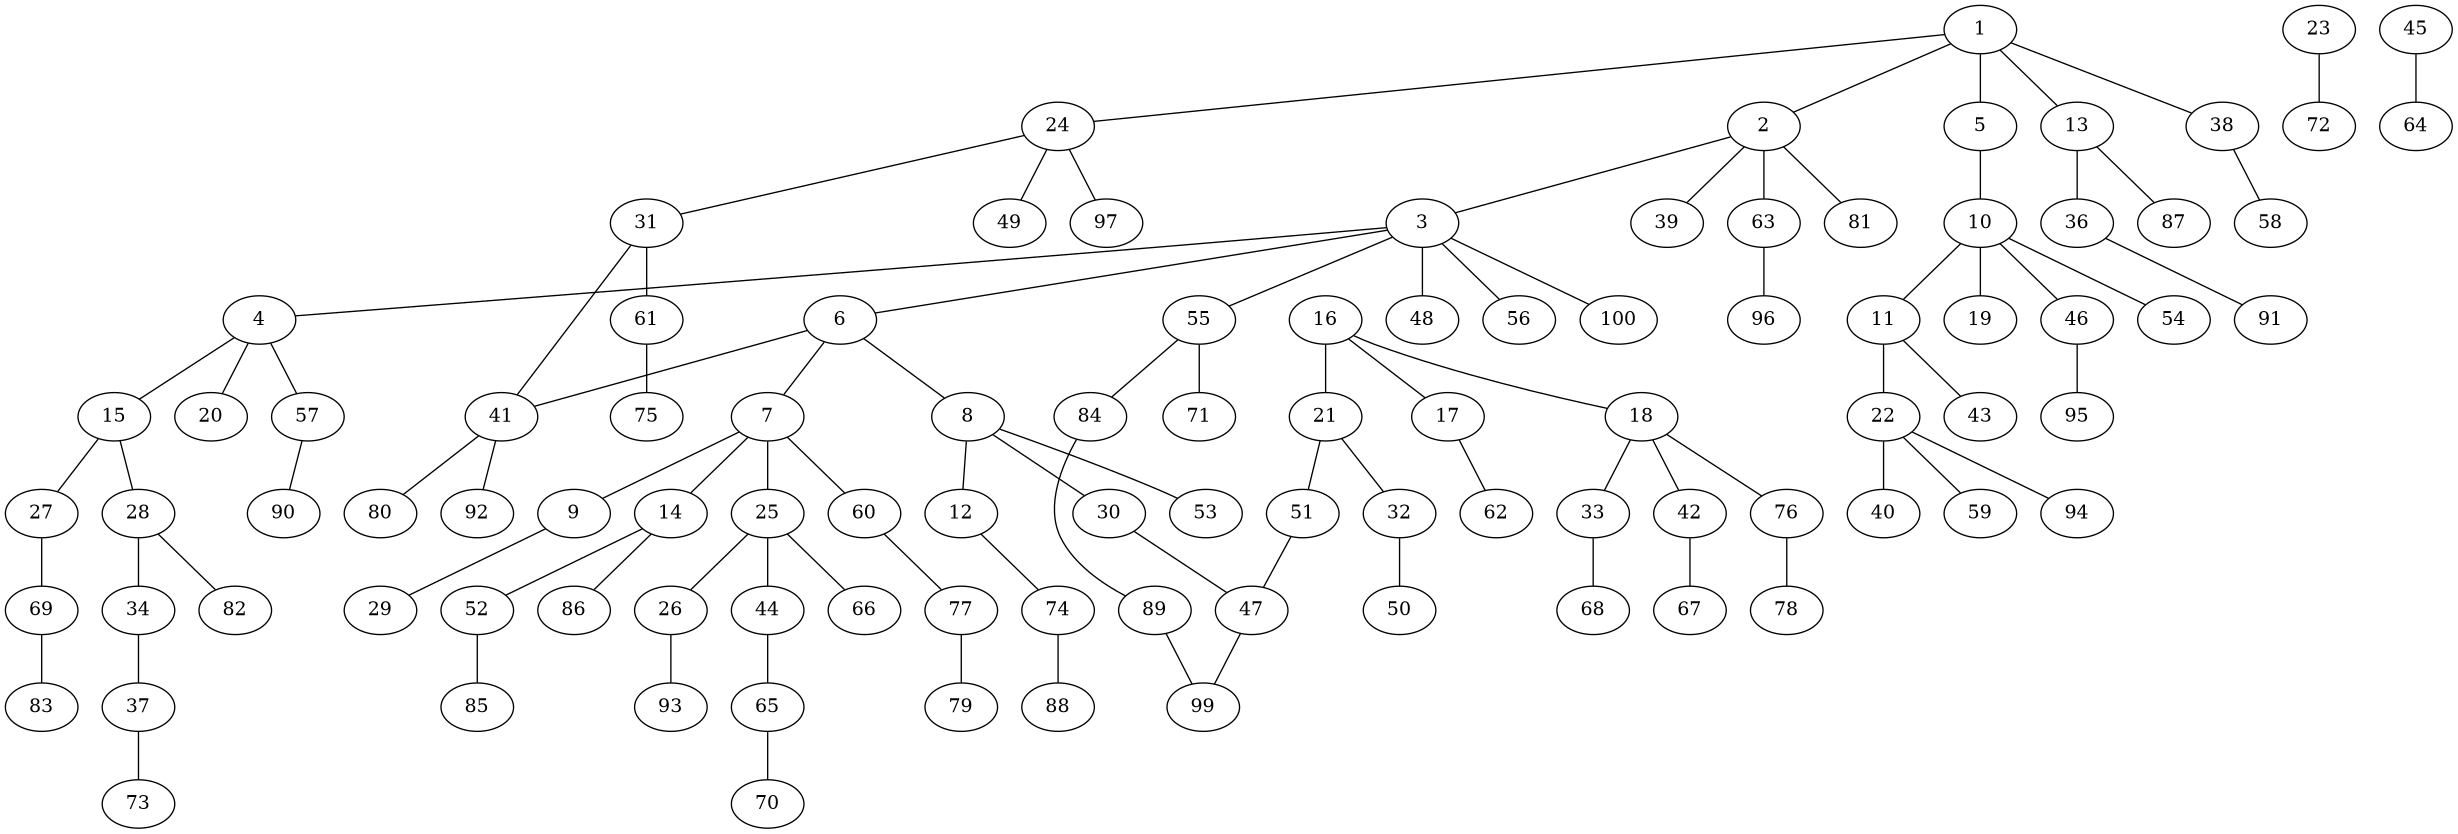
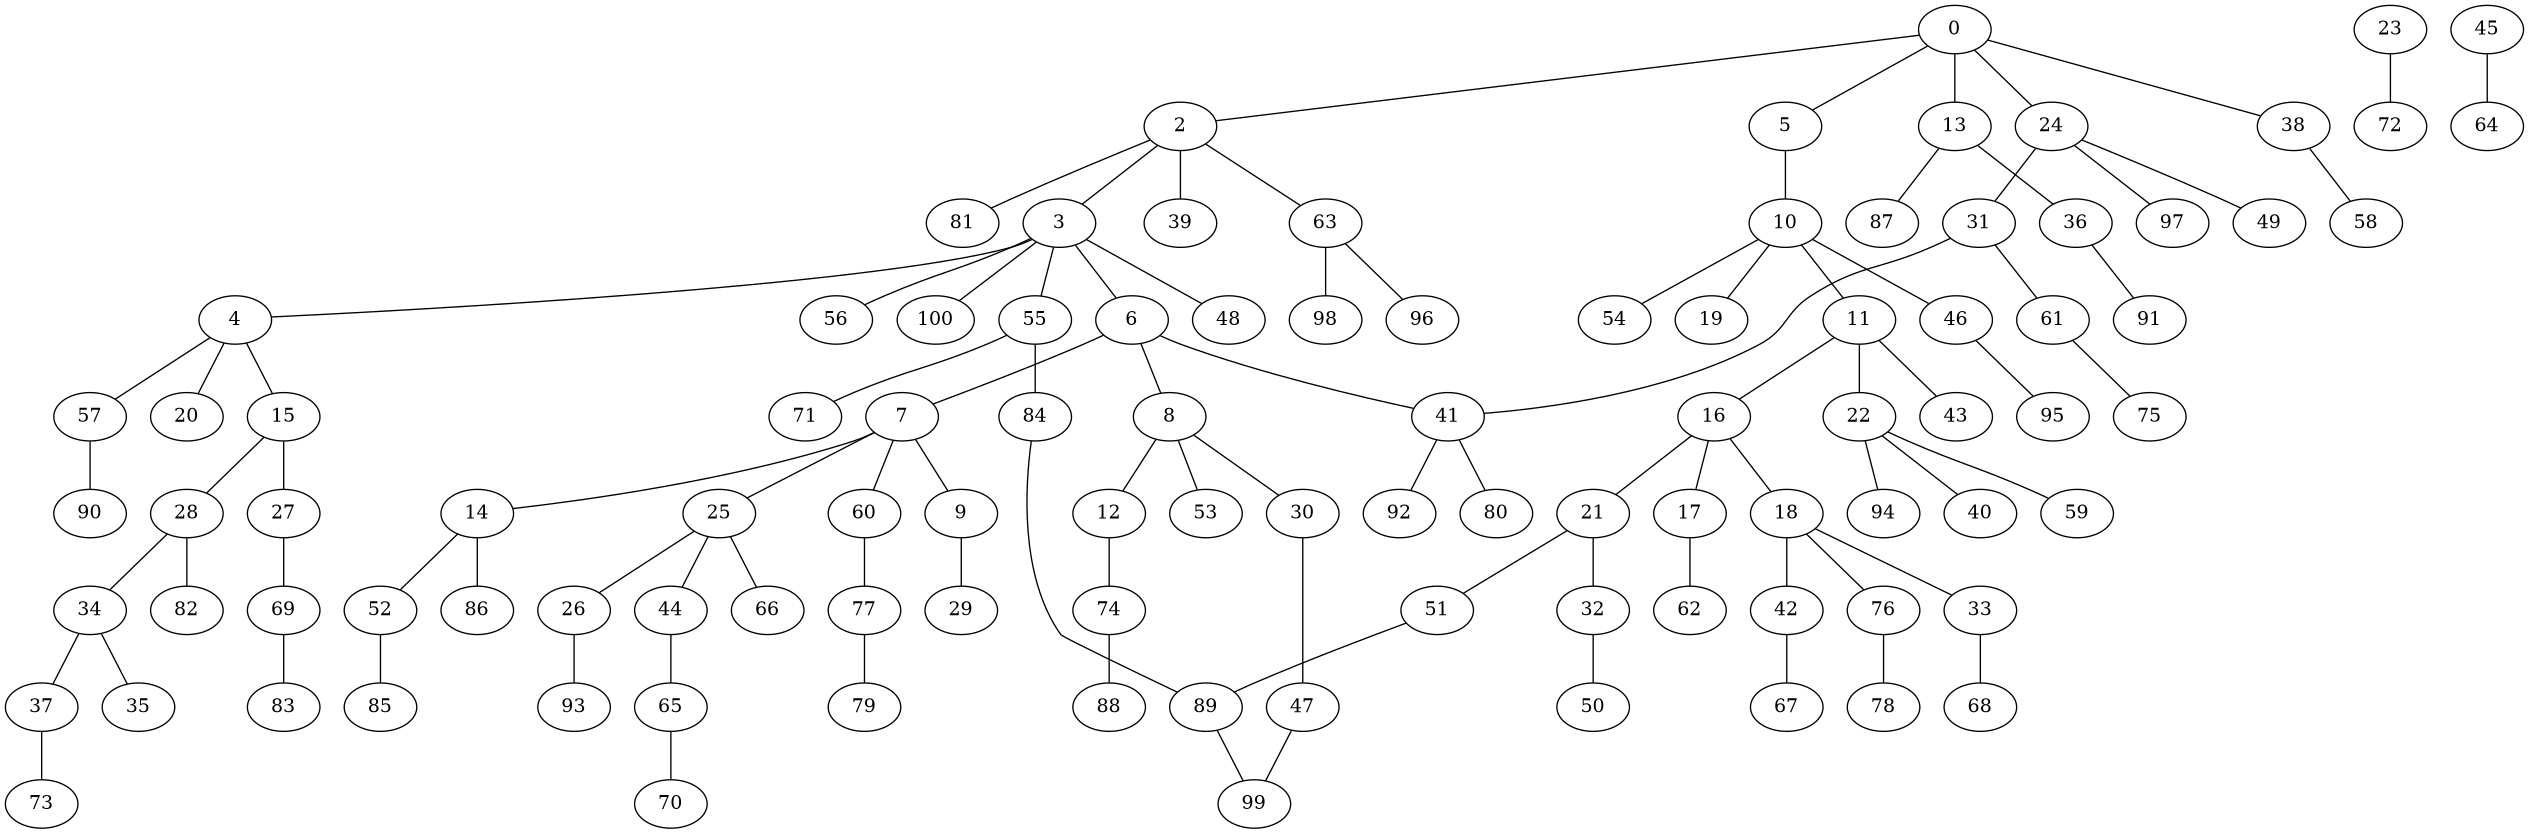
(1980, 30) -> (1955, 30)
none -> (1326, 320)
none -> (1787, 368)
(1277, 562) -> (1320, 656)
none -> (138, 707)
